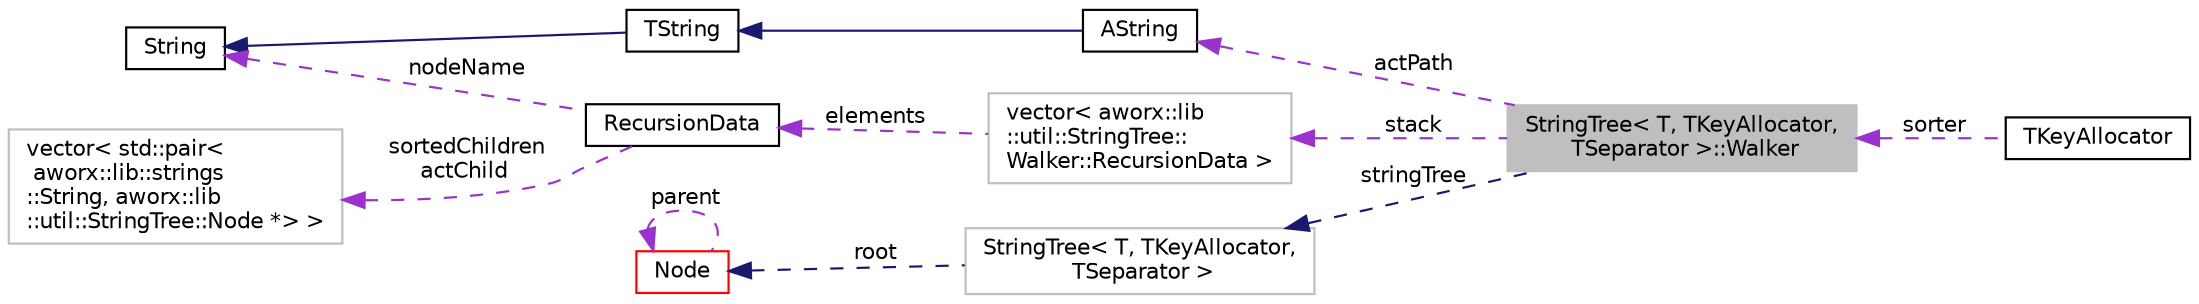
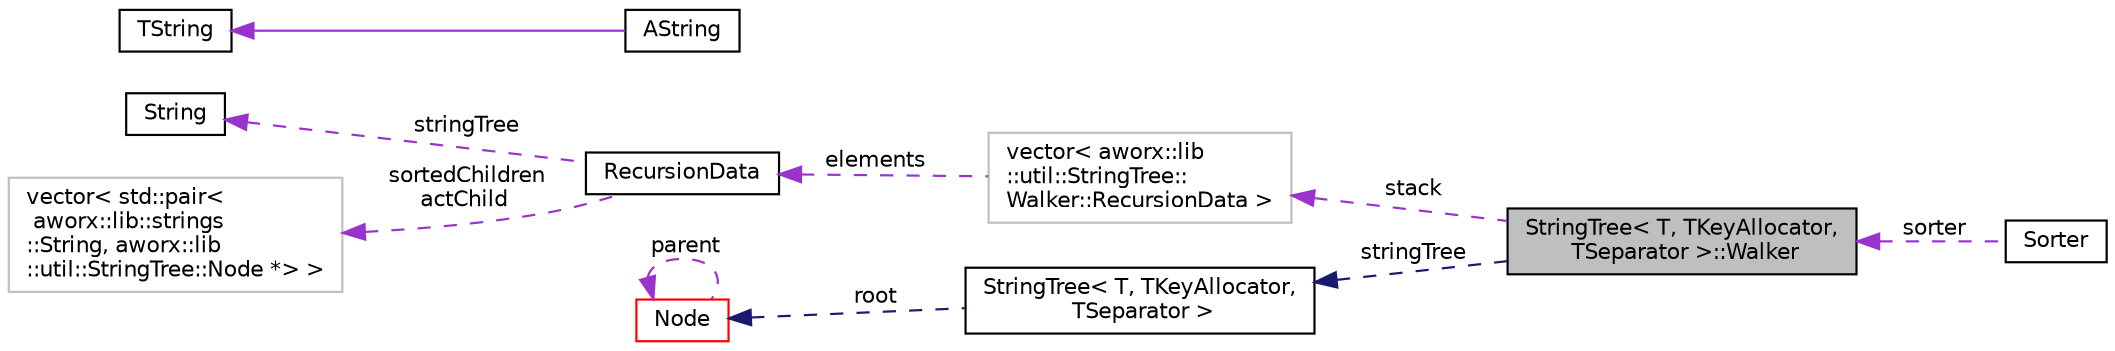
(922, 31) -> (440, 31)
(436, 39) -> none
(464, 69) -> (464, 126)
(1367, 76) -> none
(1682, 138) -> (1682, 241)
(2098, 138) -> (2056, 241)
(1140, 261) -> (1140, 301)
